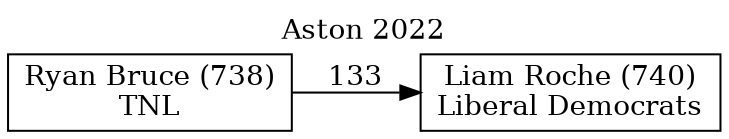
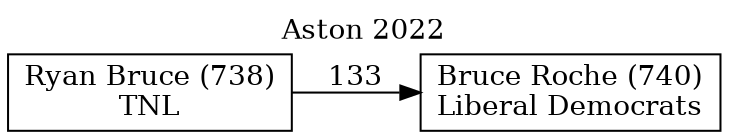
(571, 93) -> (571, 93)
